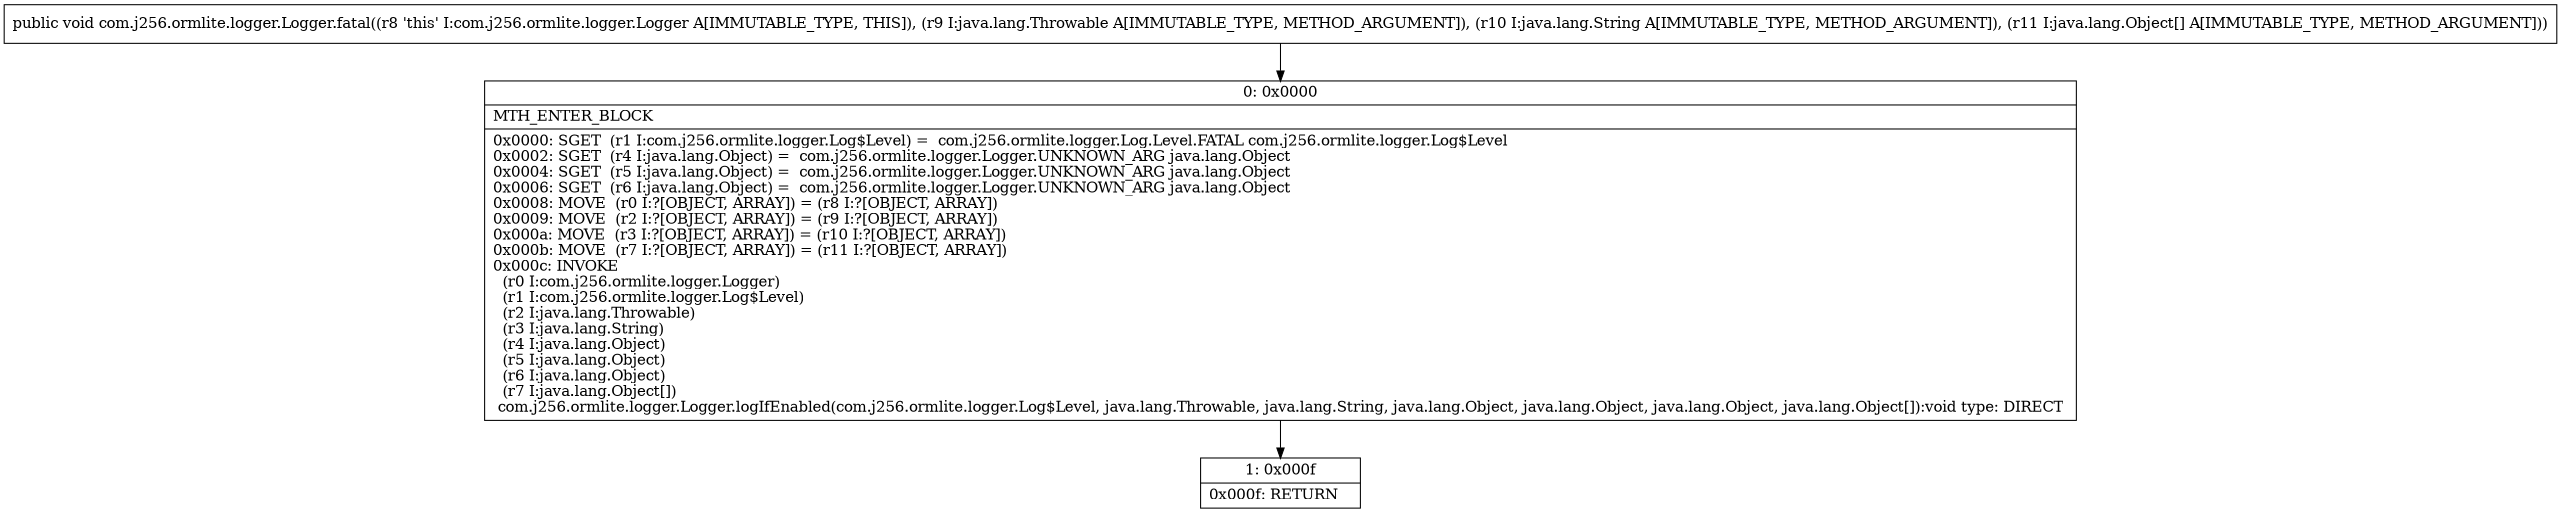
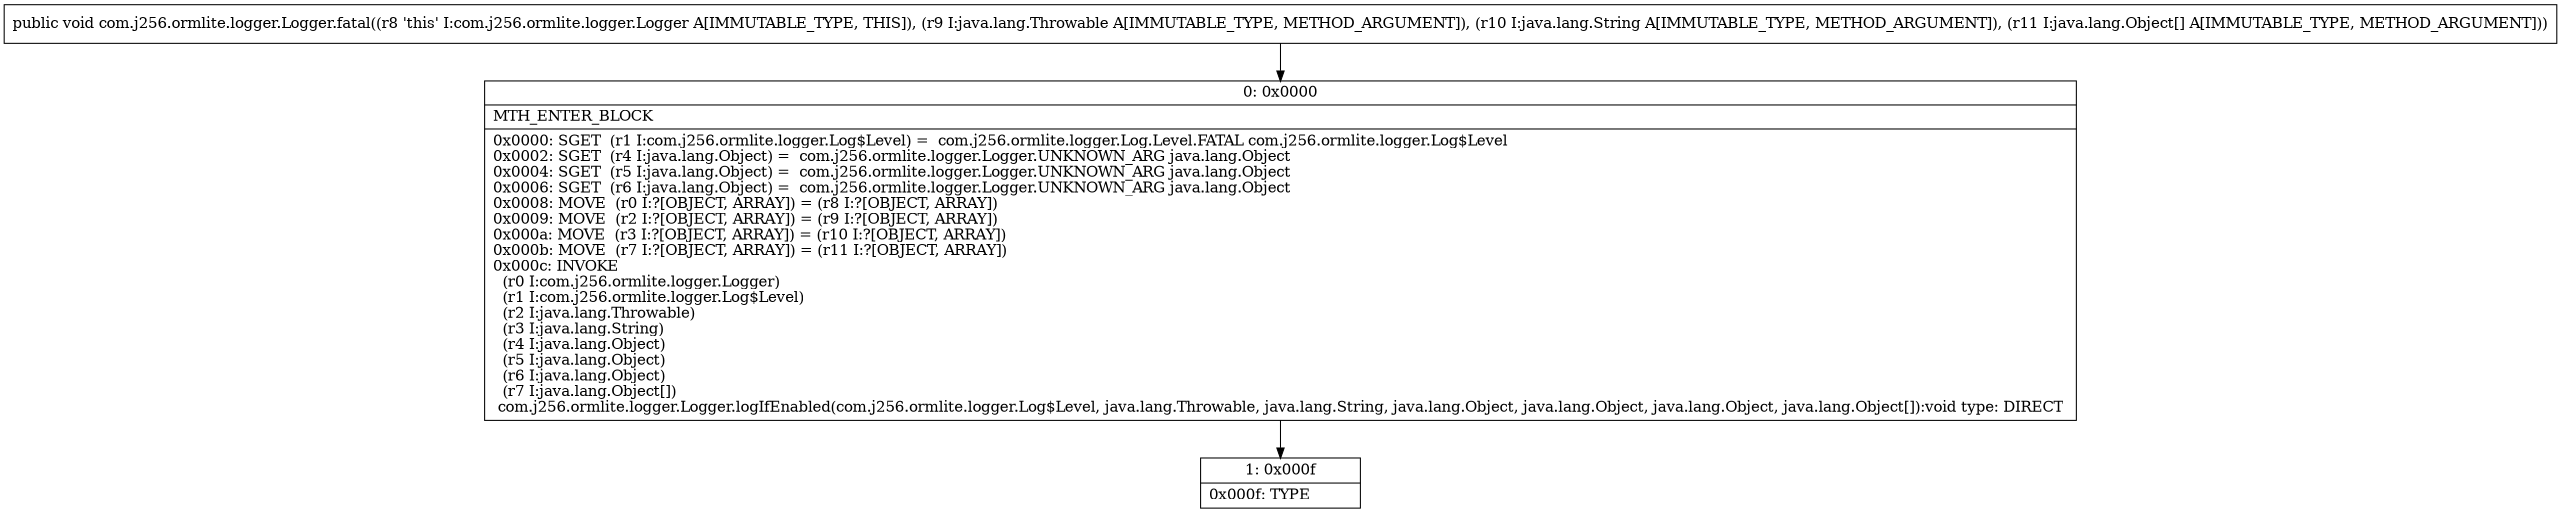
(1280, 495) -> (1267, 495)
